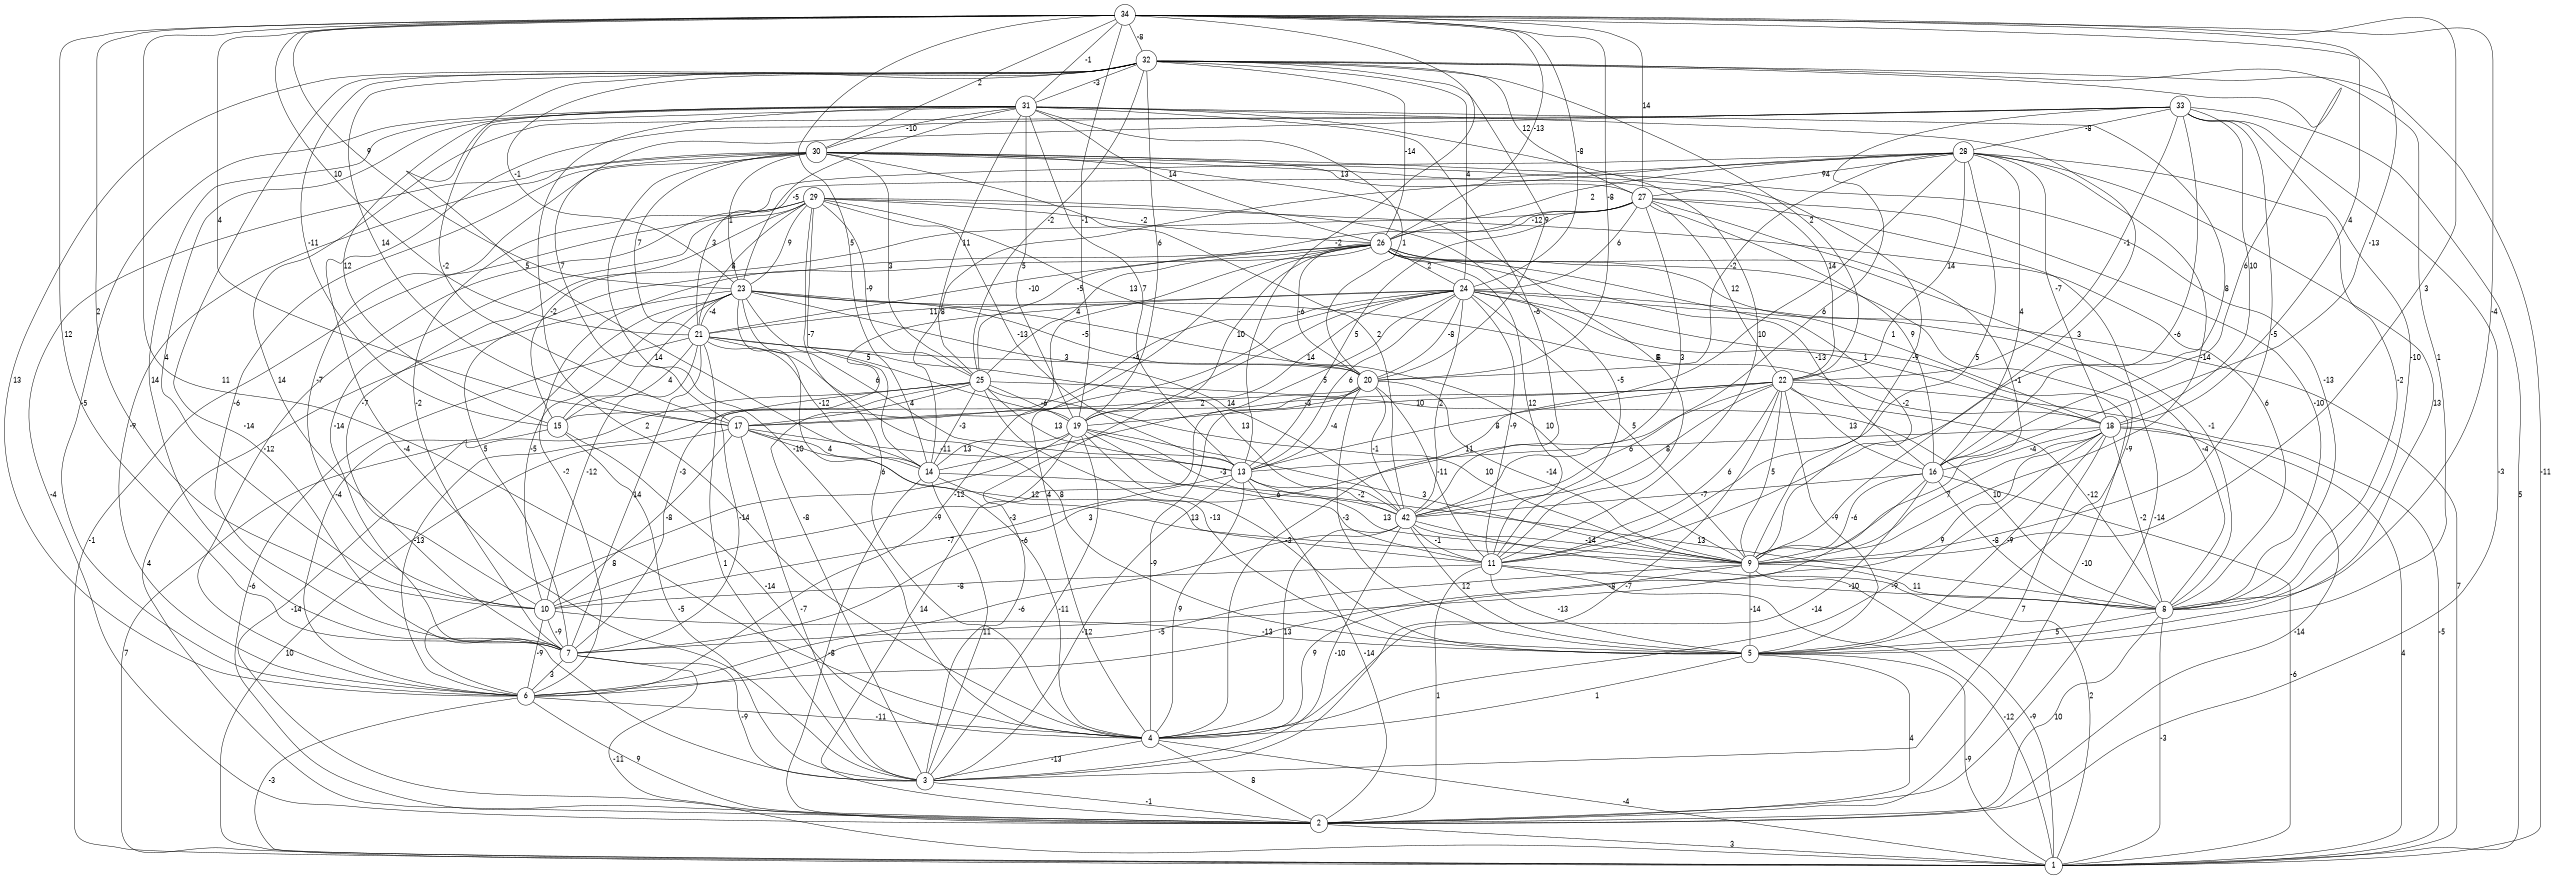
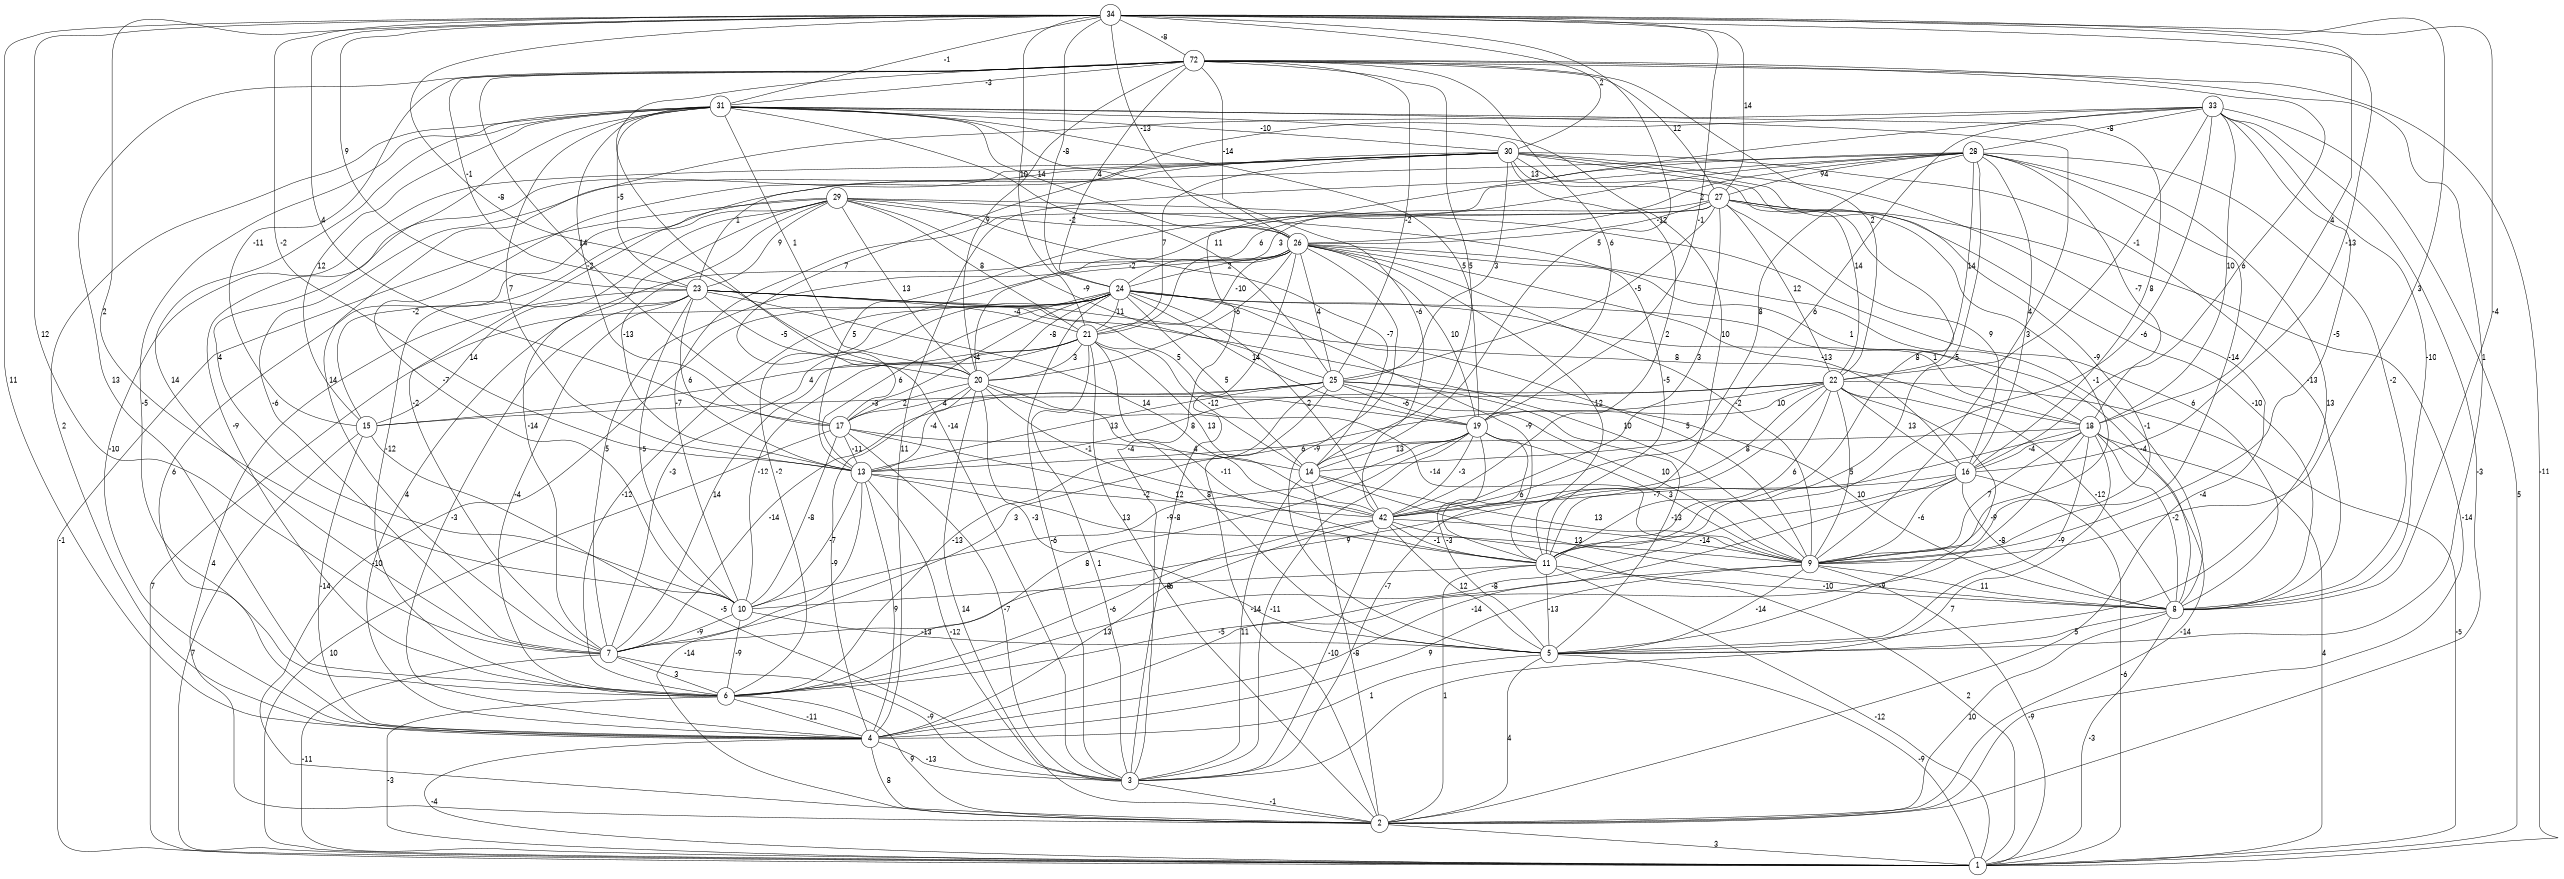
(1146, 61) -> (1194, 61)
(955, 427) -> none
